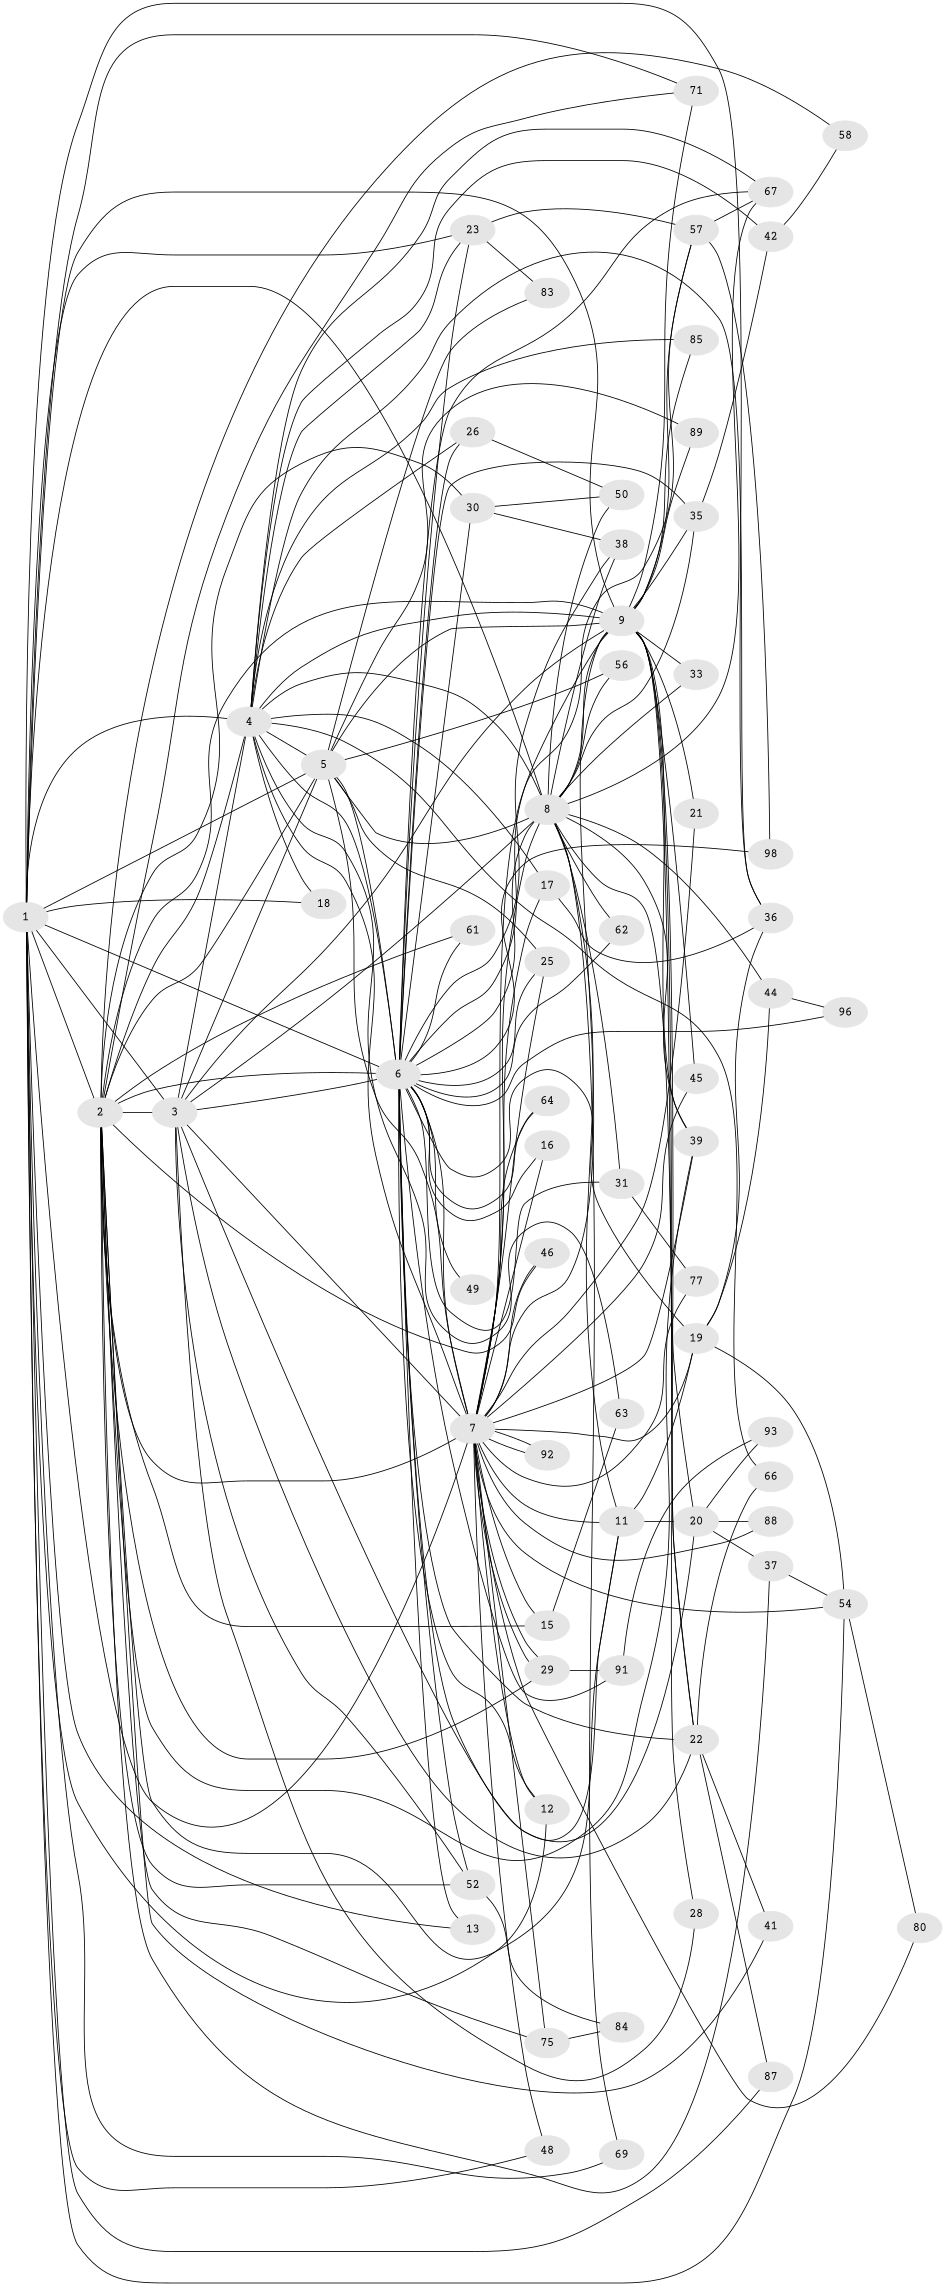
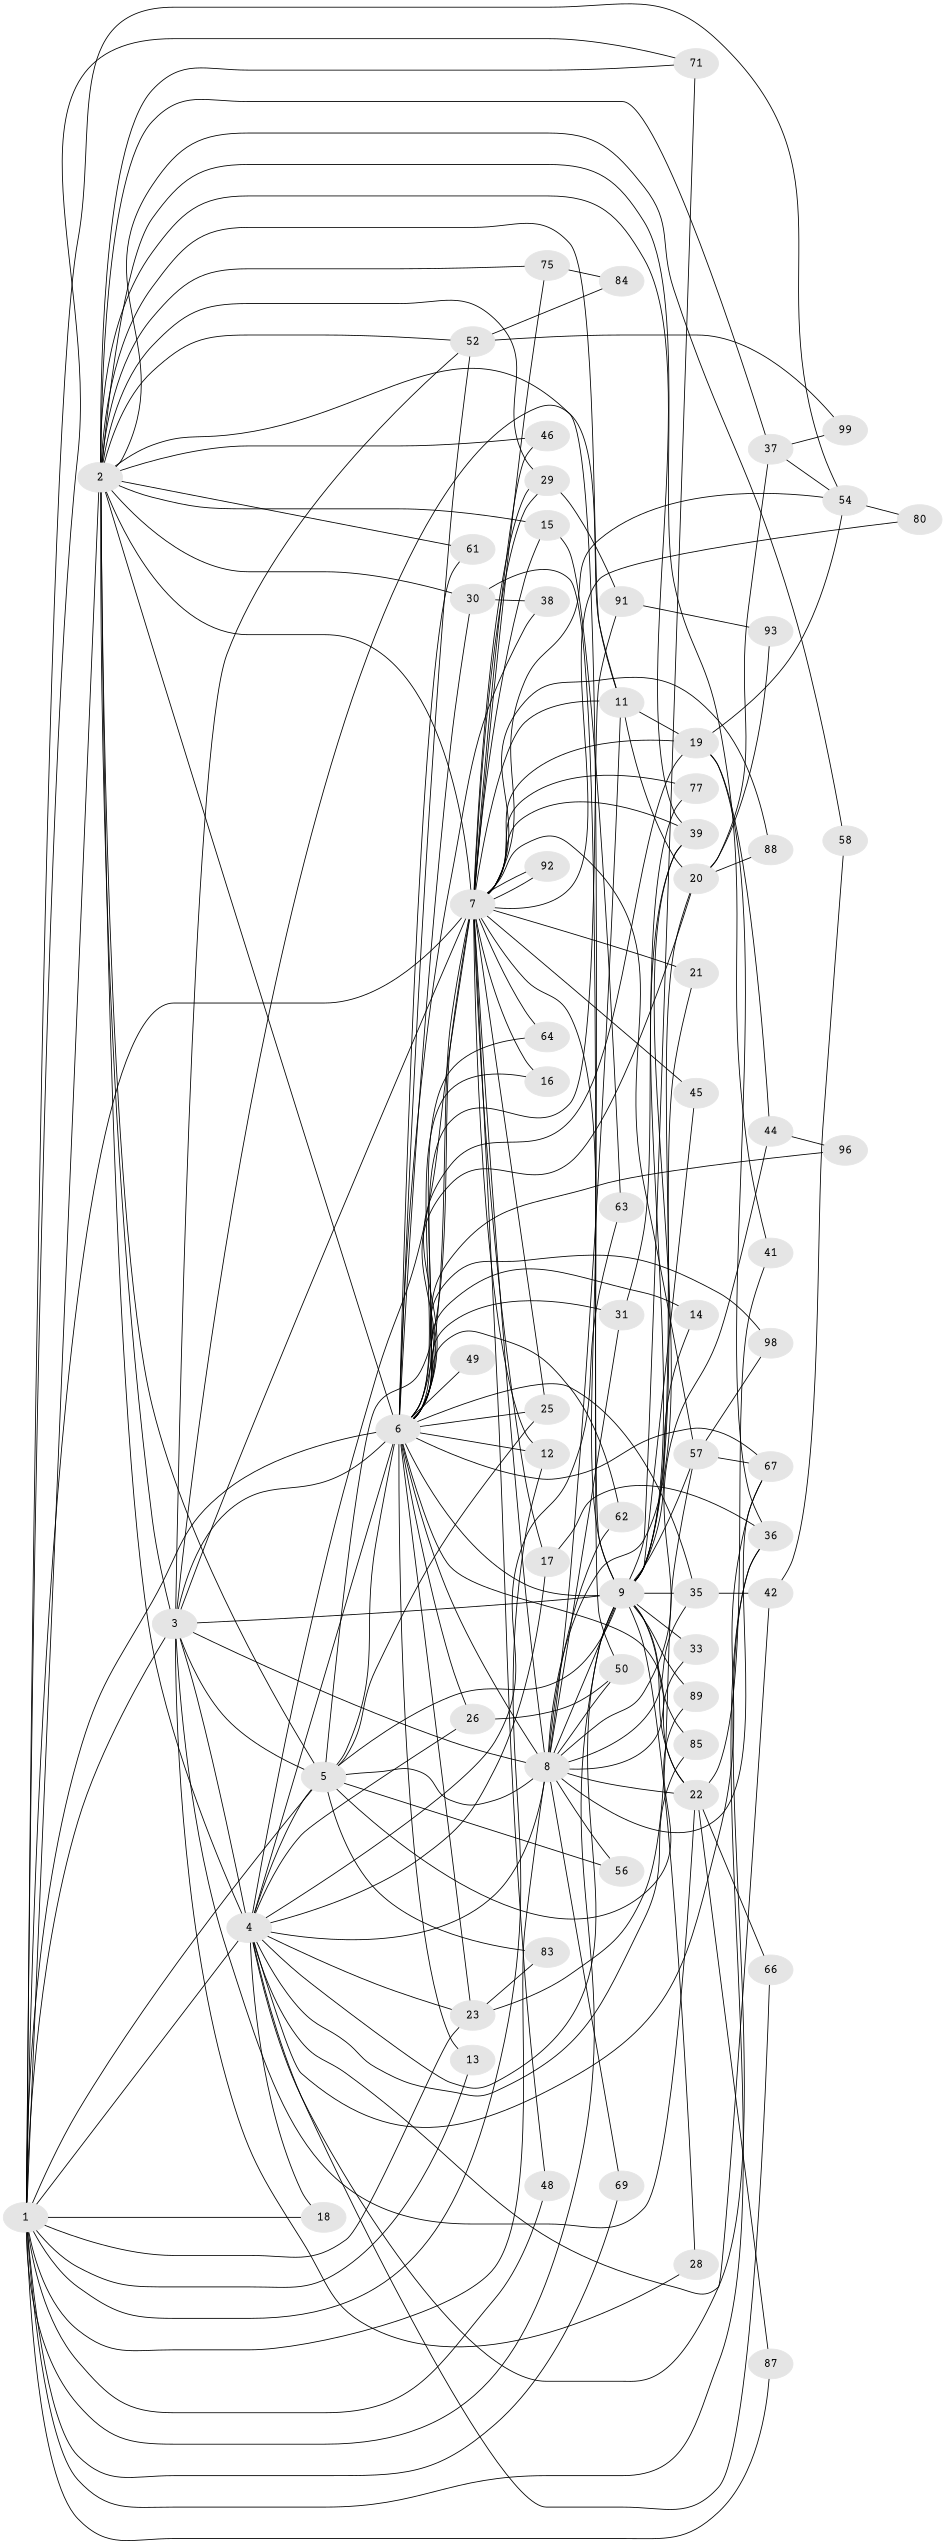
none -> (845, 430)
(572, 699) -> none
none -> (696, 1315)
